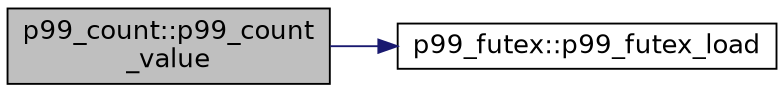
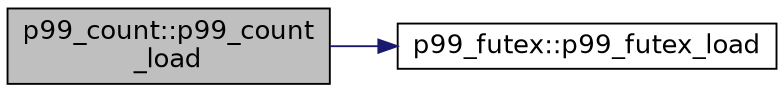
(169, 46) -> (169, 46)
